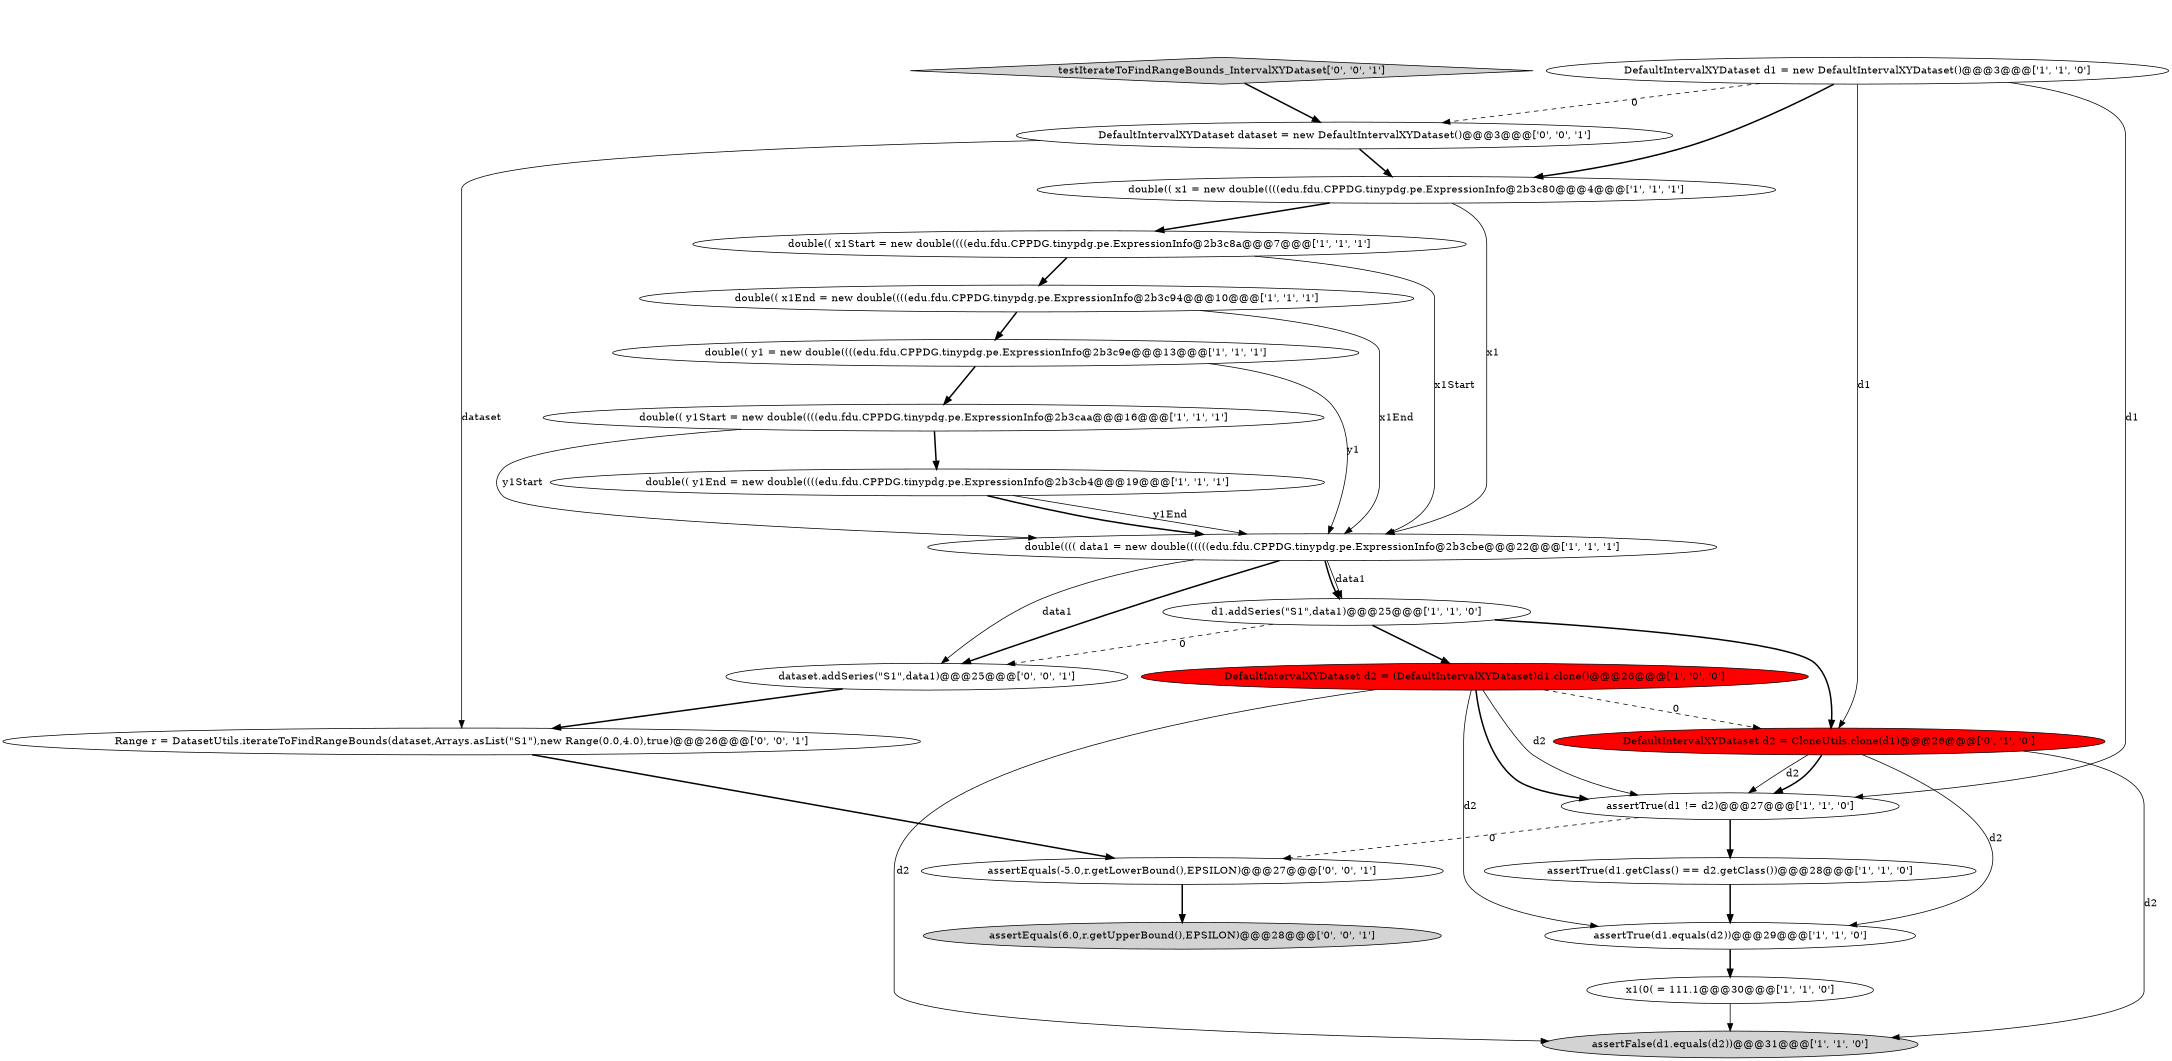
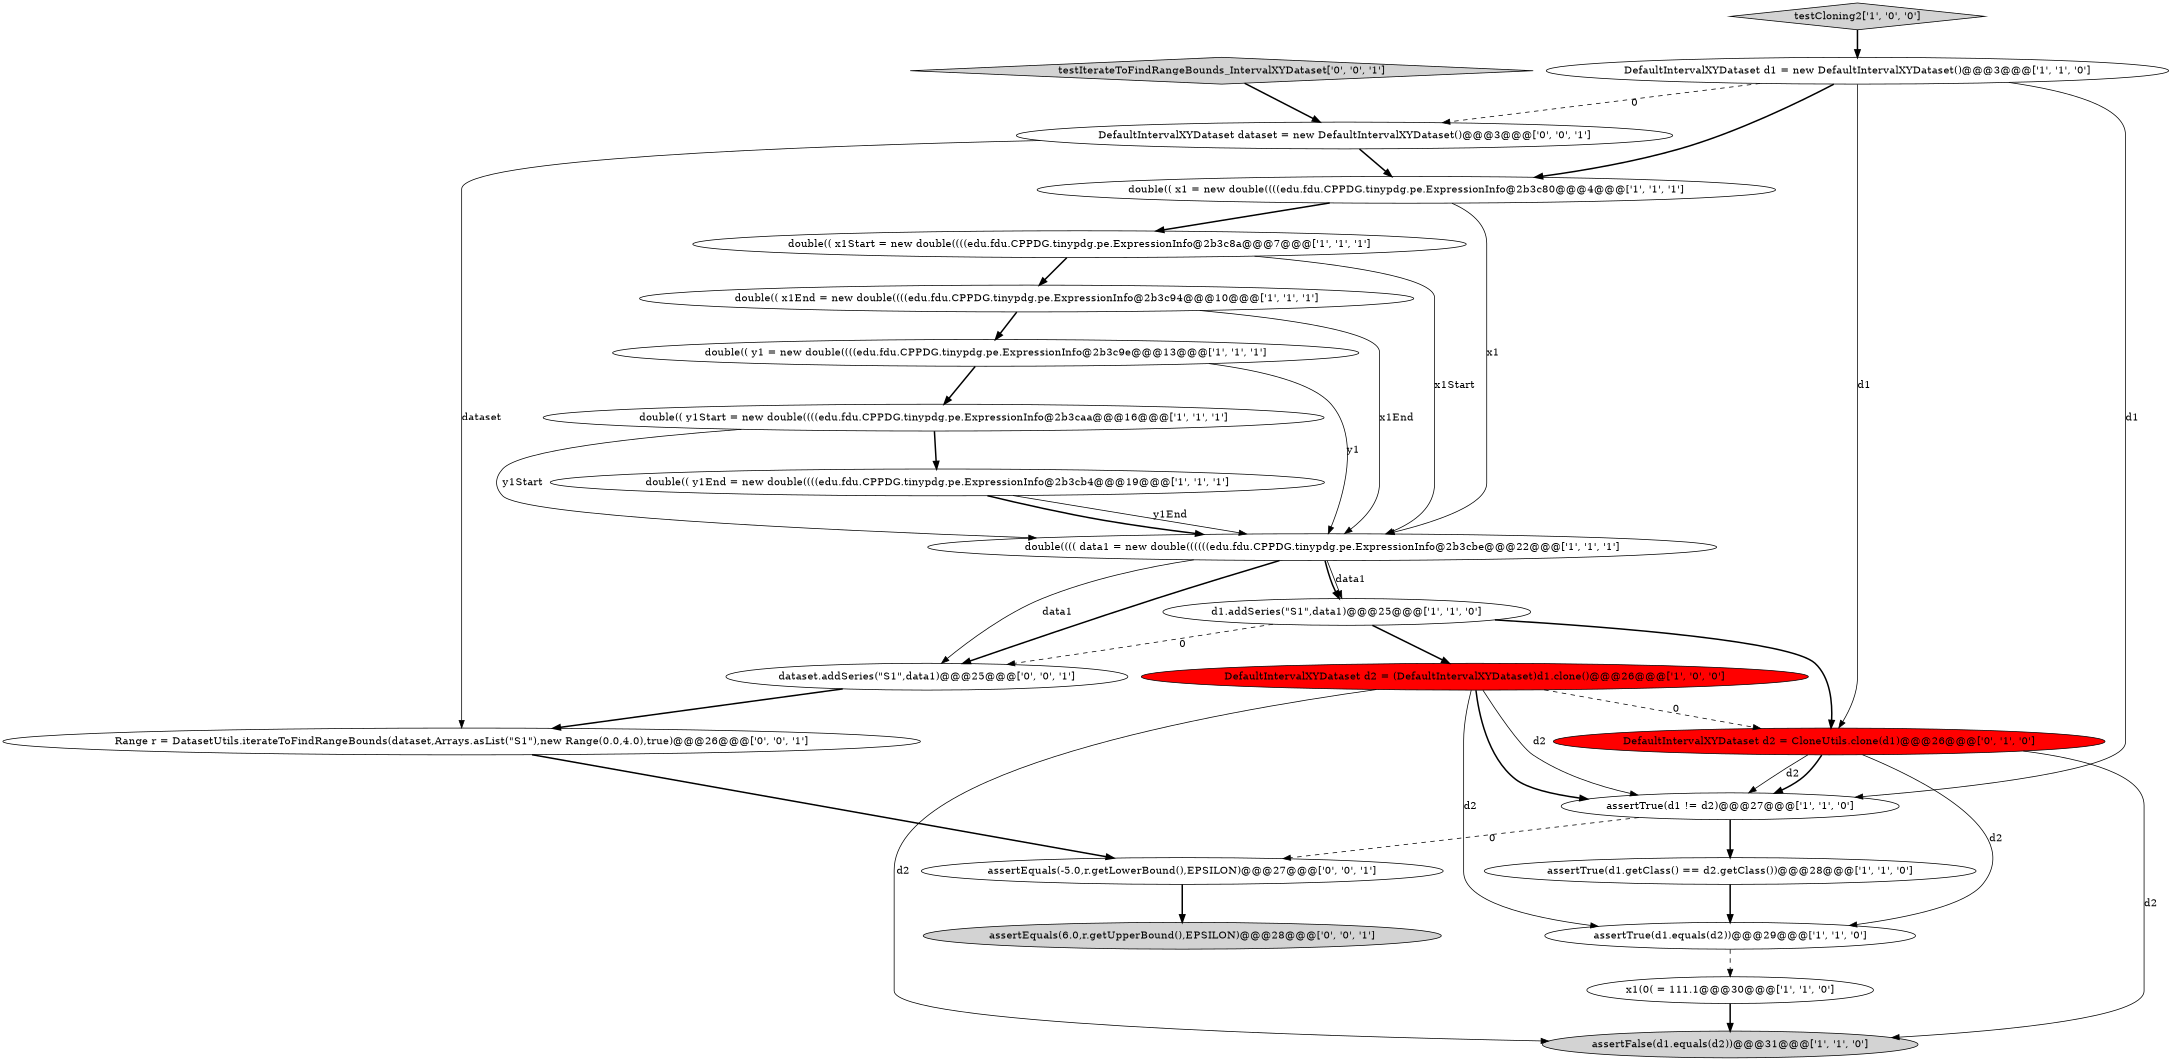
none -> (1857, 16)
(1730, 959) -> (1730, 959)
(1730, 1014) -> (1730, 1014)
